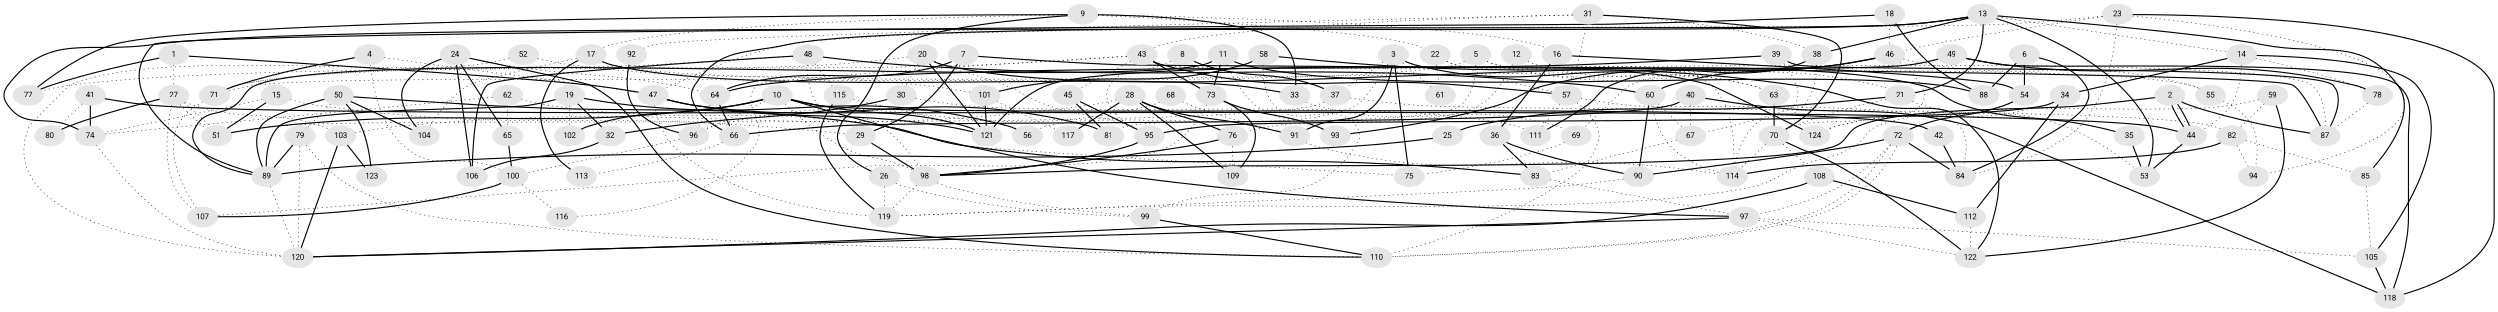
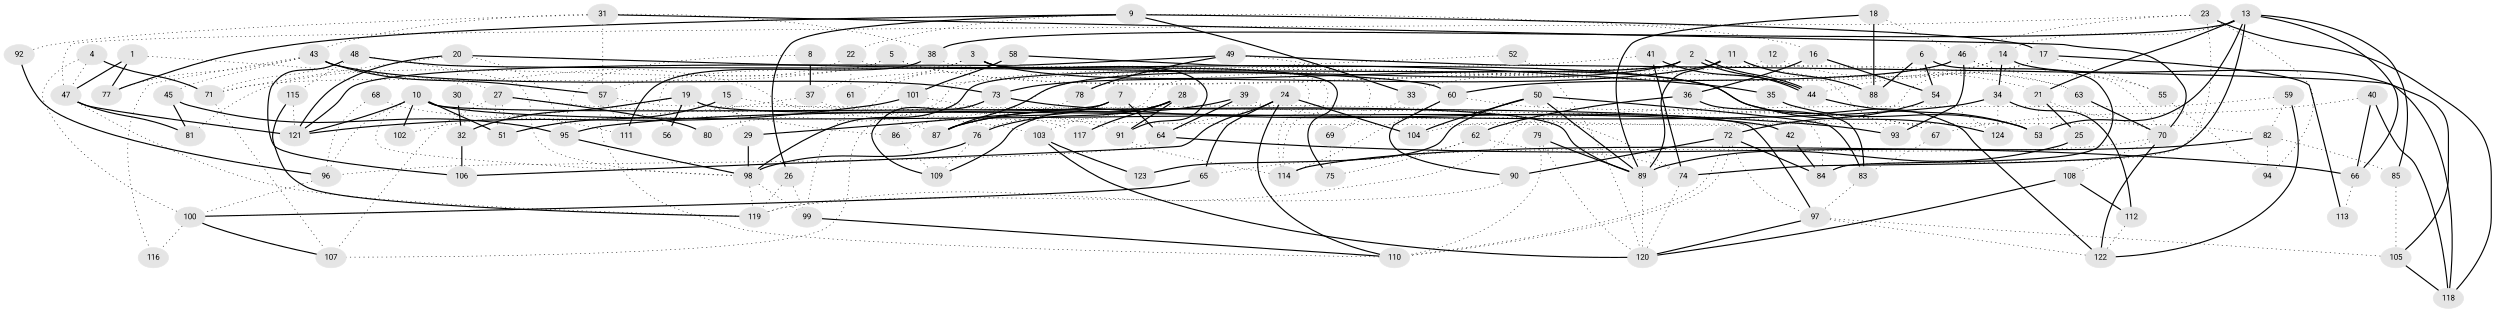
(834, 22) -> (1790, 28)
(941, 82) -> (1727, 75)
none -> (896, 136)
(1558, 159) -> (1598, 106)
